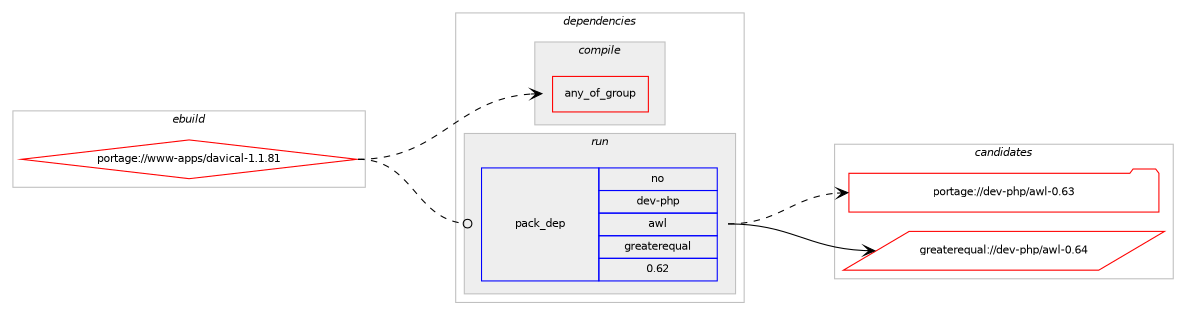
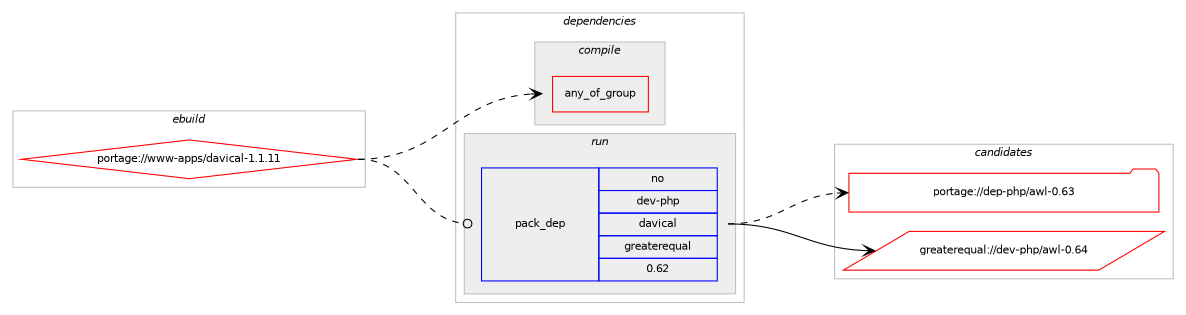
(189, 159) -> (189, 159)
(1004, 193) -> (1004, 193)
(658, 224) -> (658, 224)
